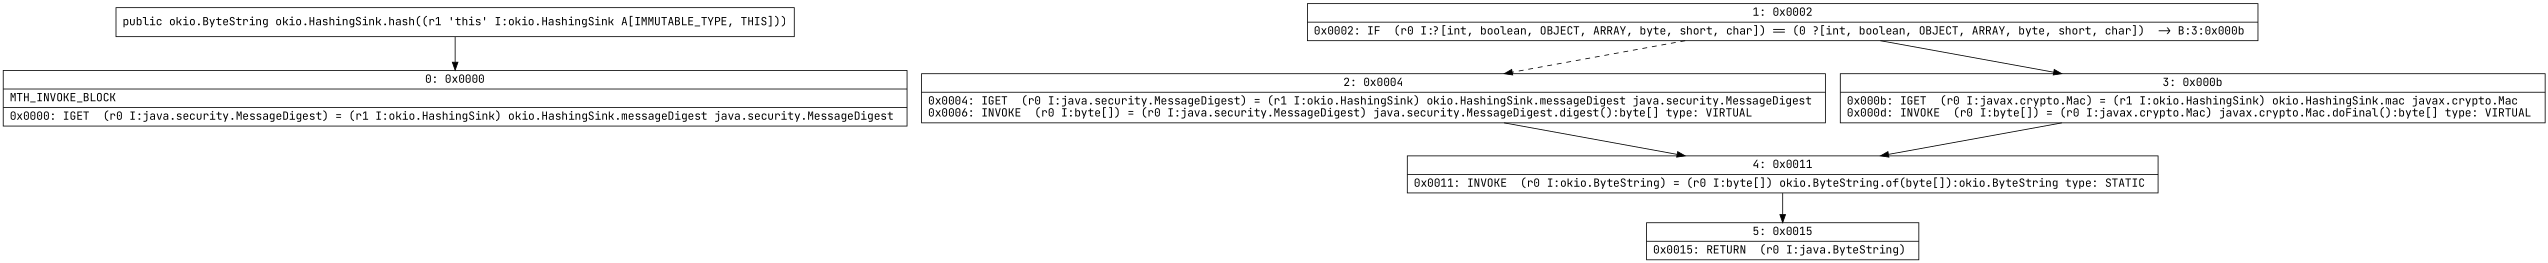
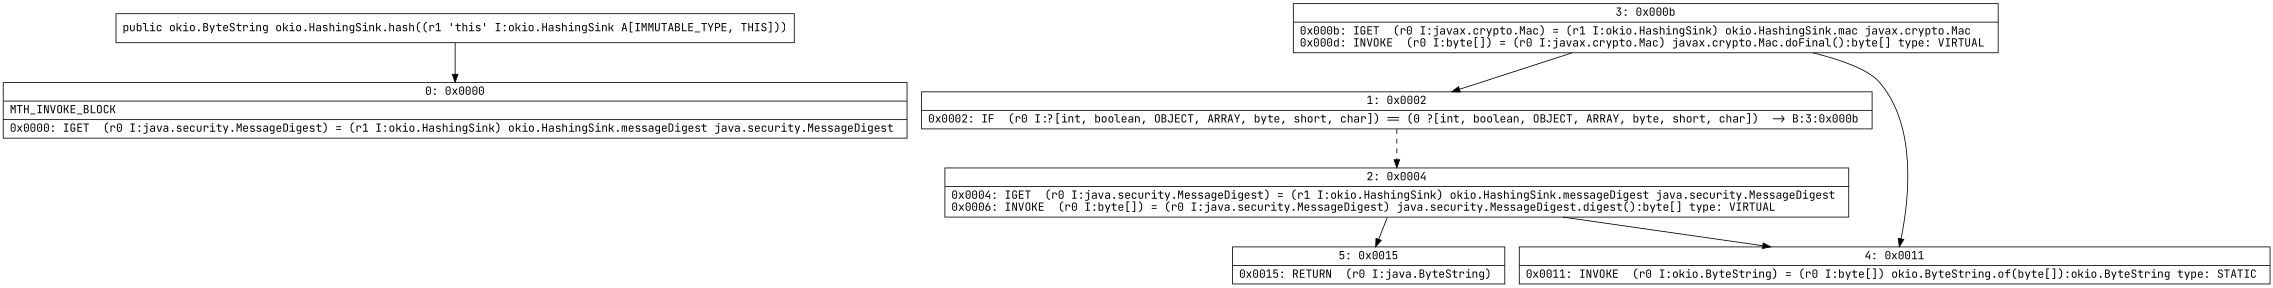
(1967, 56) -> (1516, 71)
(1783, 204) -> (1383, 228)
